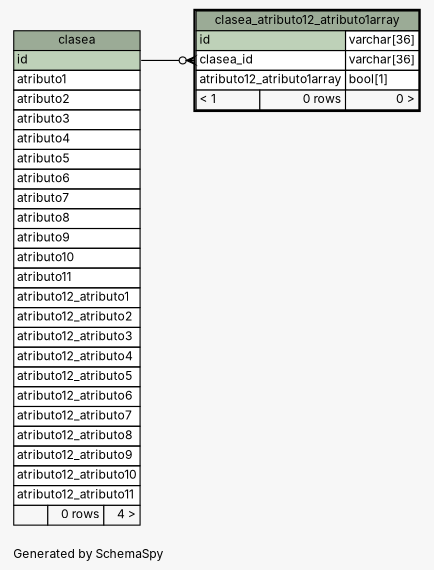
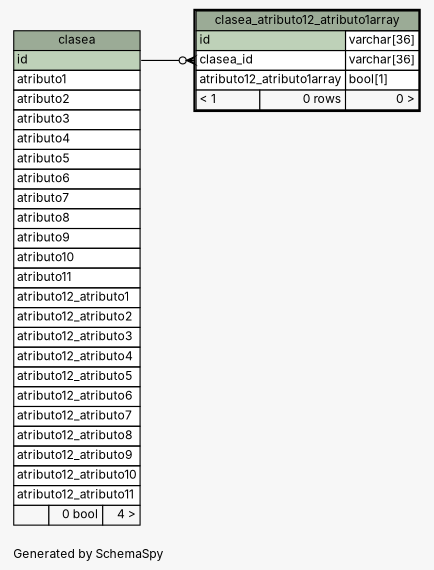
(81, 515) -> (81, 515)
